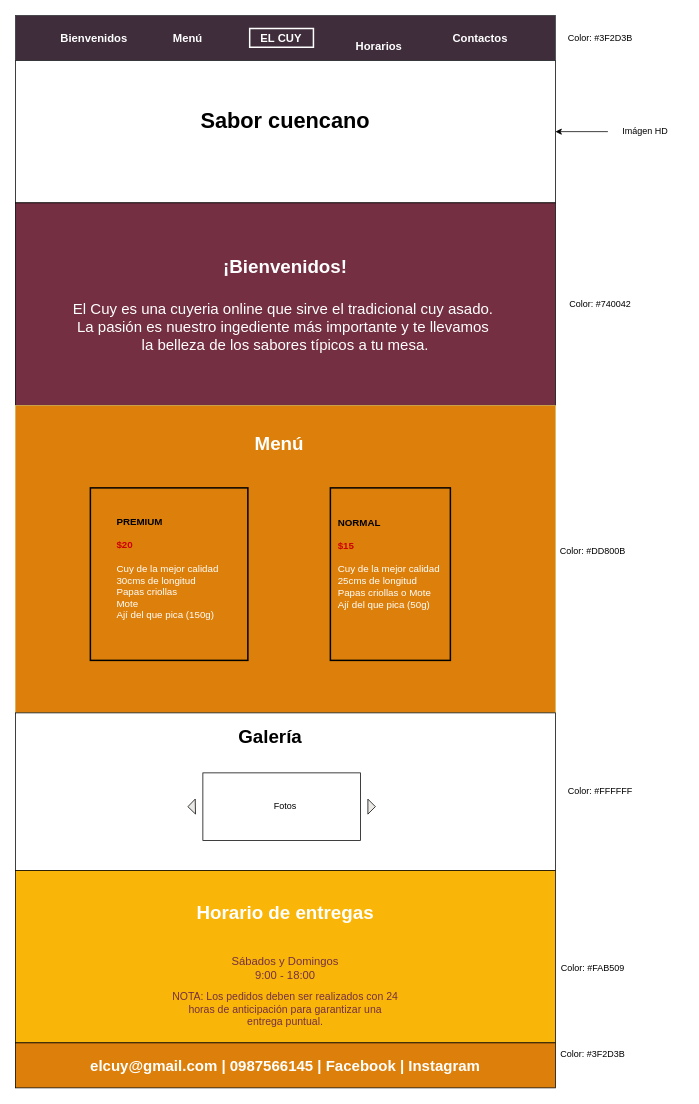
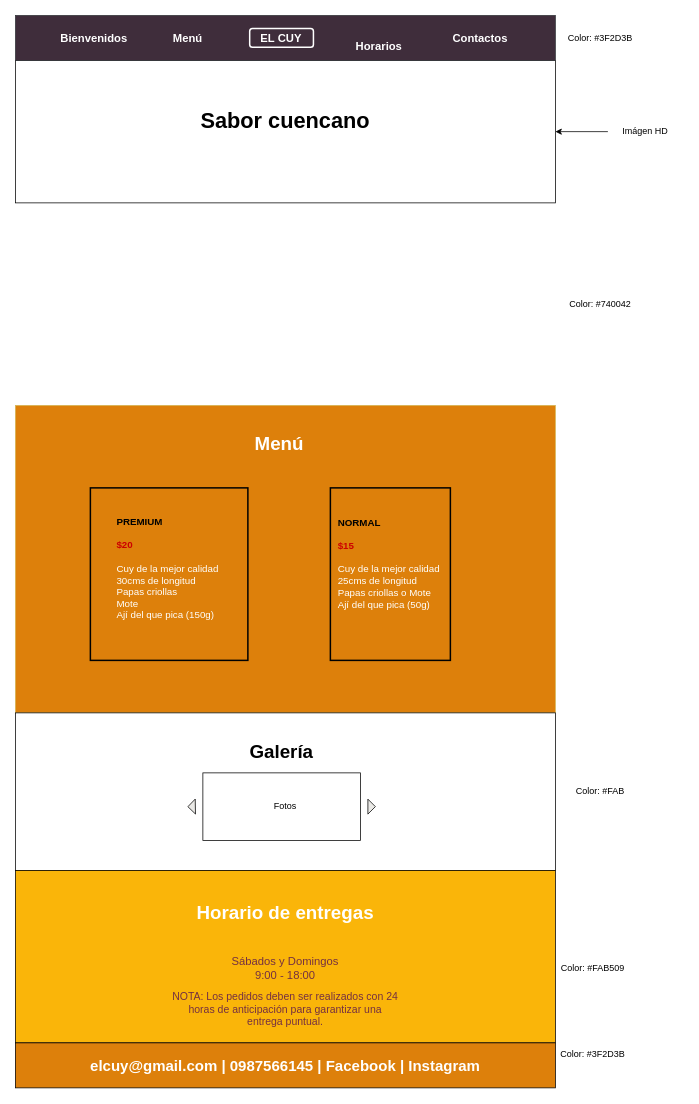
(282, 38) -> (282, 38)
(285, 304) -> none
(593, 552) -> none
(270, 735) -> (282, 750)
(600, 792) -> (600, 792)
